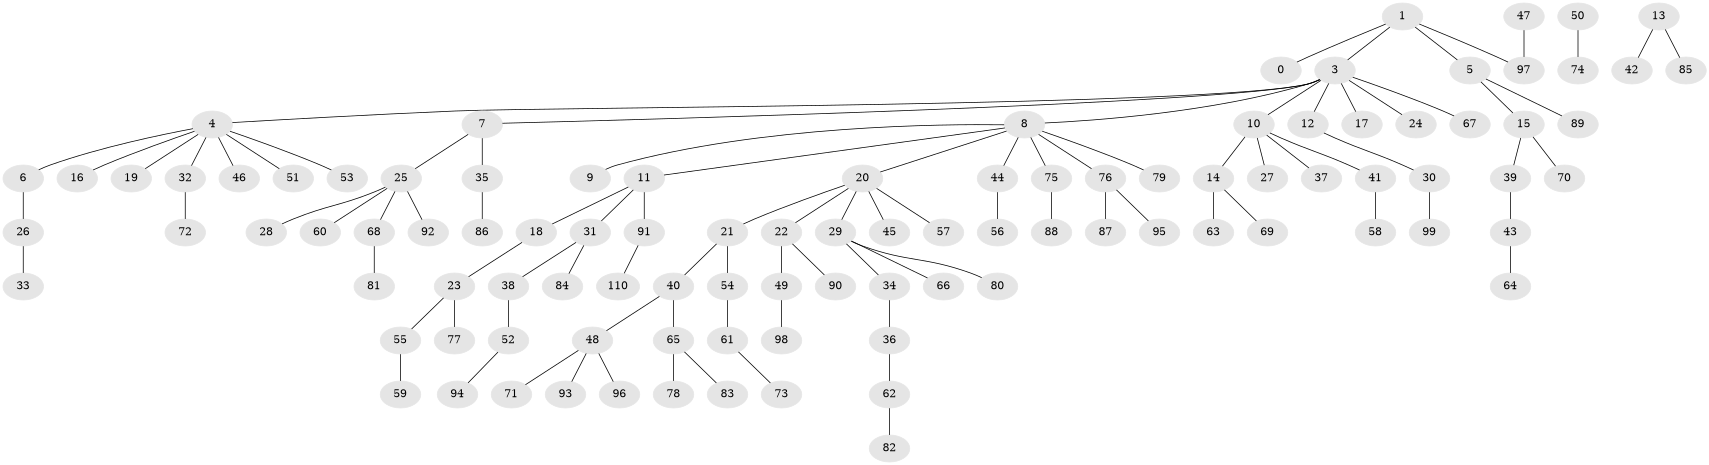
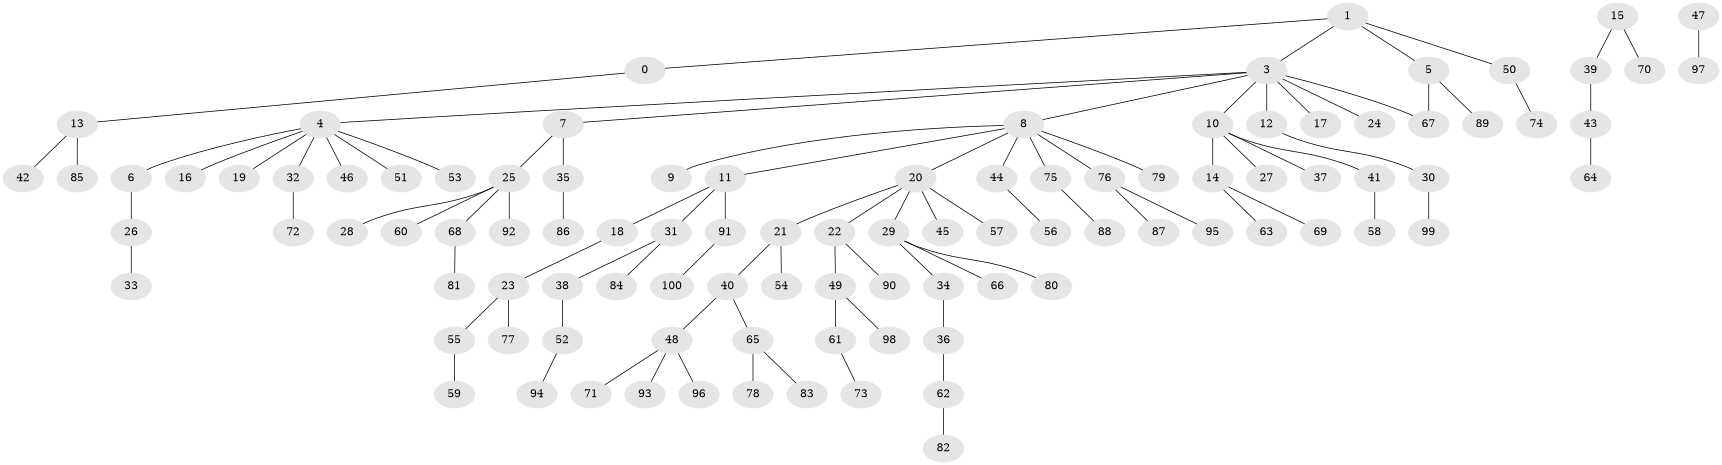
(1464, 43) -> (1429, 44)
(1497, 97) -> (1429, 98)
none -> (361, 98)
(618, 286) -> (672, 286)
(728, 314) -> (836, 314)
